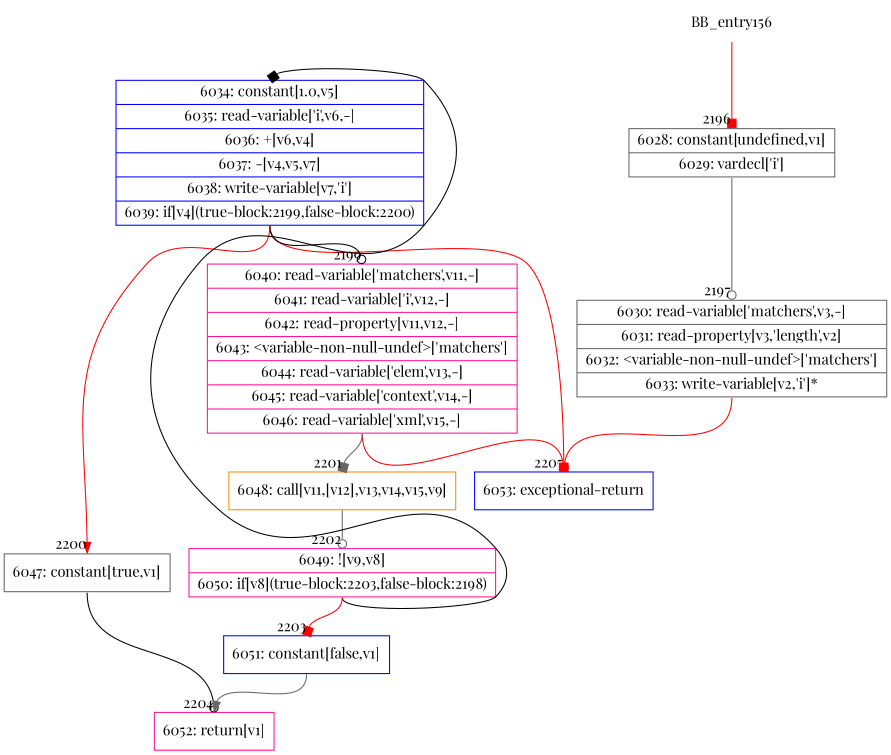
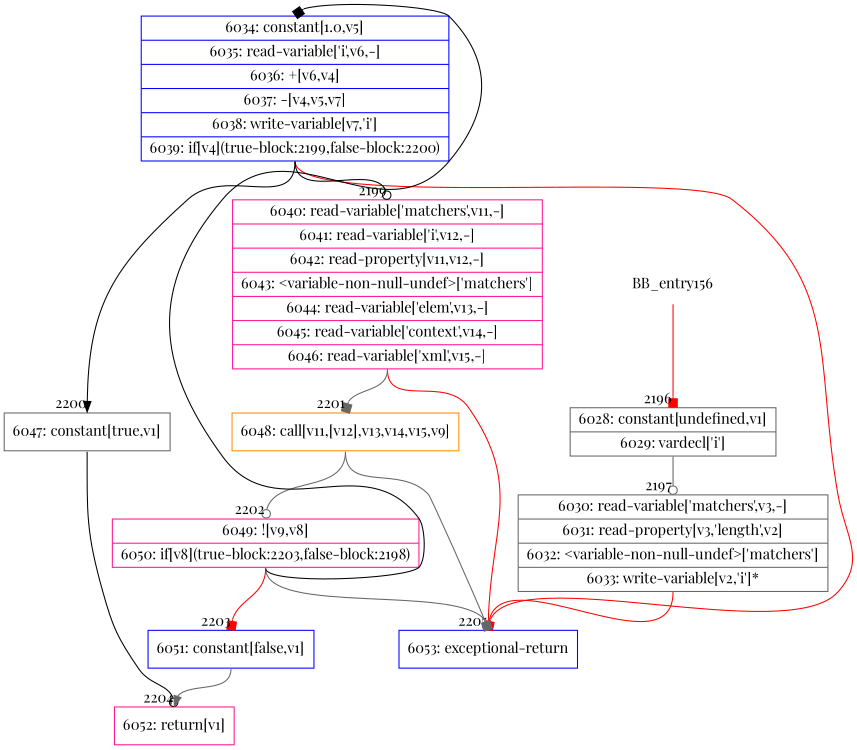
(103, 326) -> (149, 237)
none -> (437, 512)
none -> (372, 599)
